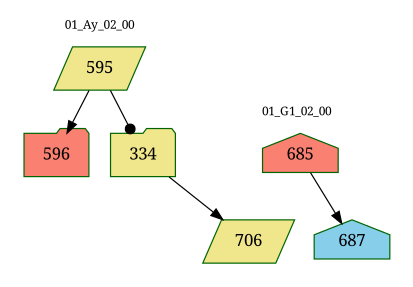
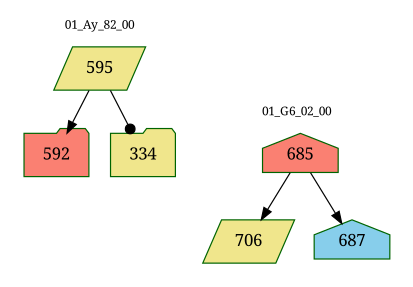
(100, 26) -> (100, 26)
(297, 112) -> (297, 112)
(56, 155) -> (56, 155)
(202, 203) -> (279, 191)
